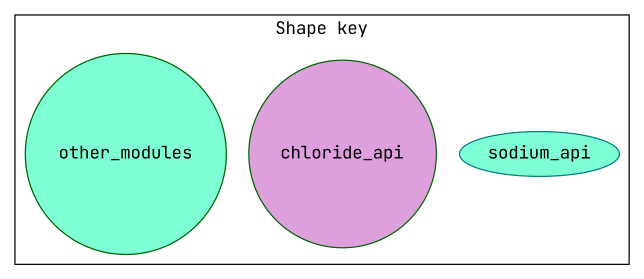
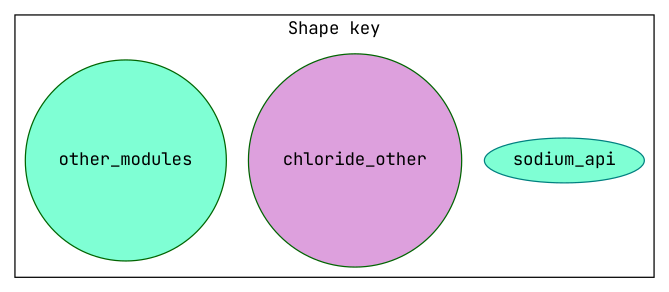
(343, 154) -> (355, 160)
